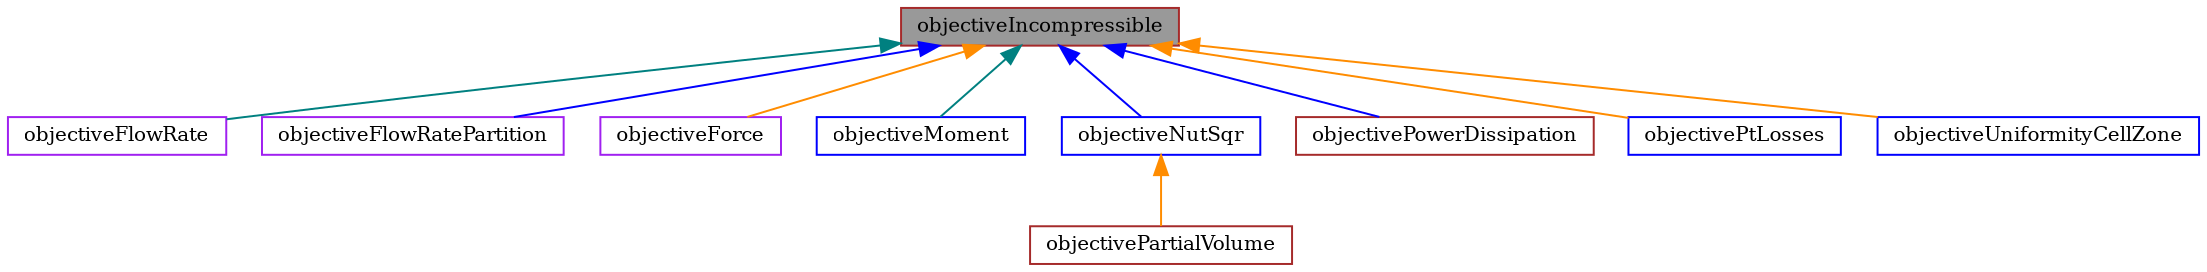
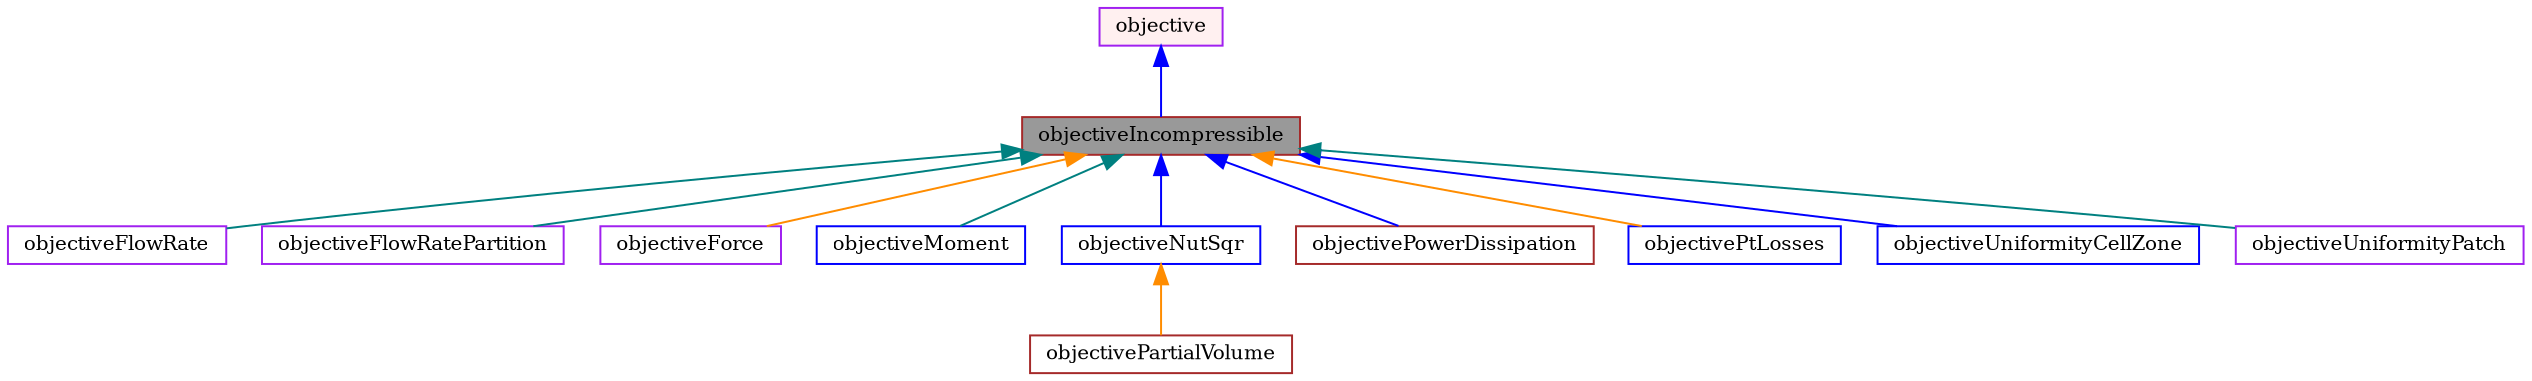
none -> (1161, 27)
(1538, 81) -> (1609, 192)
(717, 83) -> (777, 192)
none -> (2380, 245)
